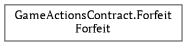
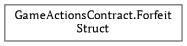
(93, 23) -> (93, 23)
